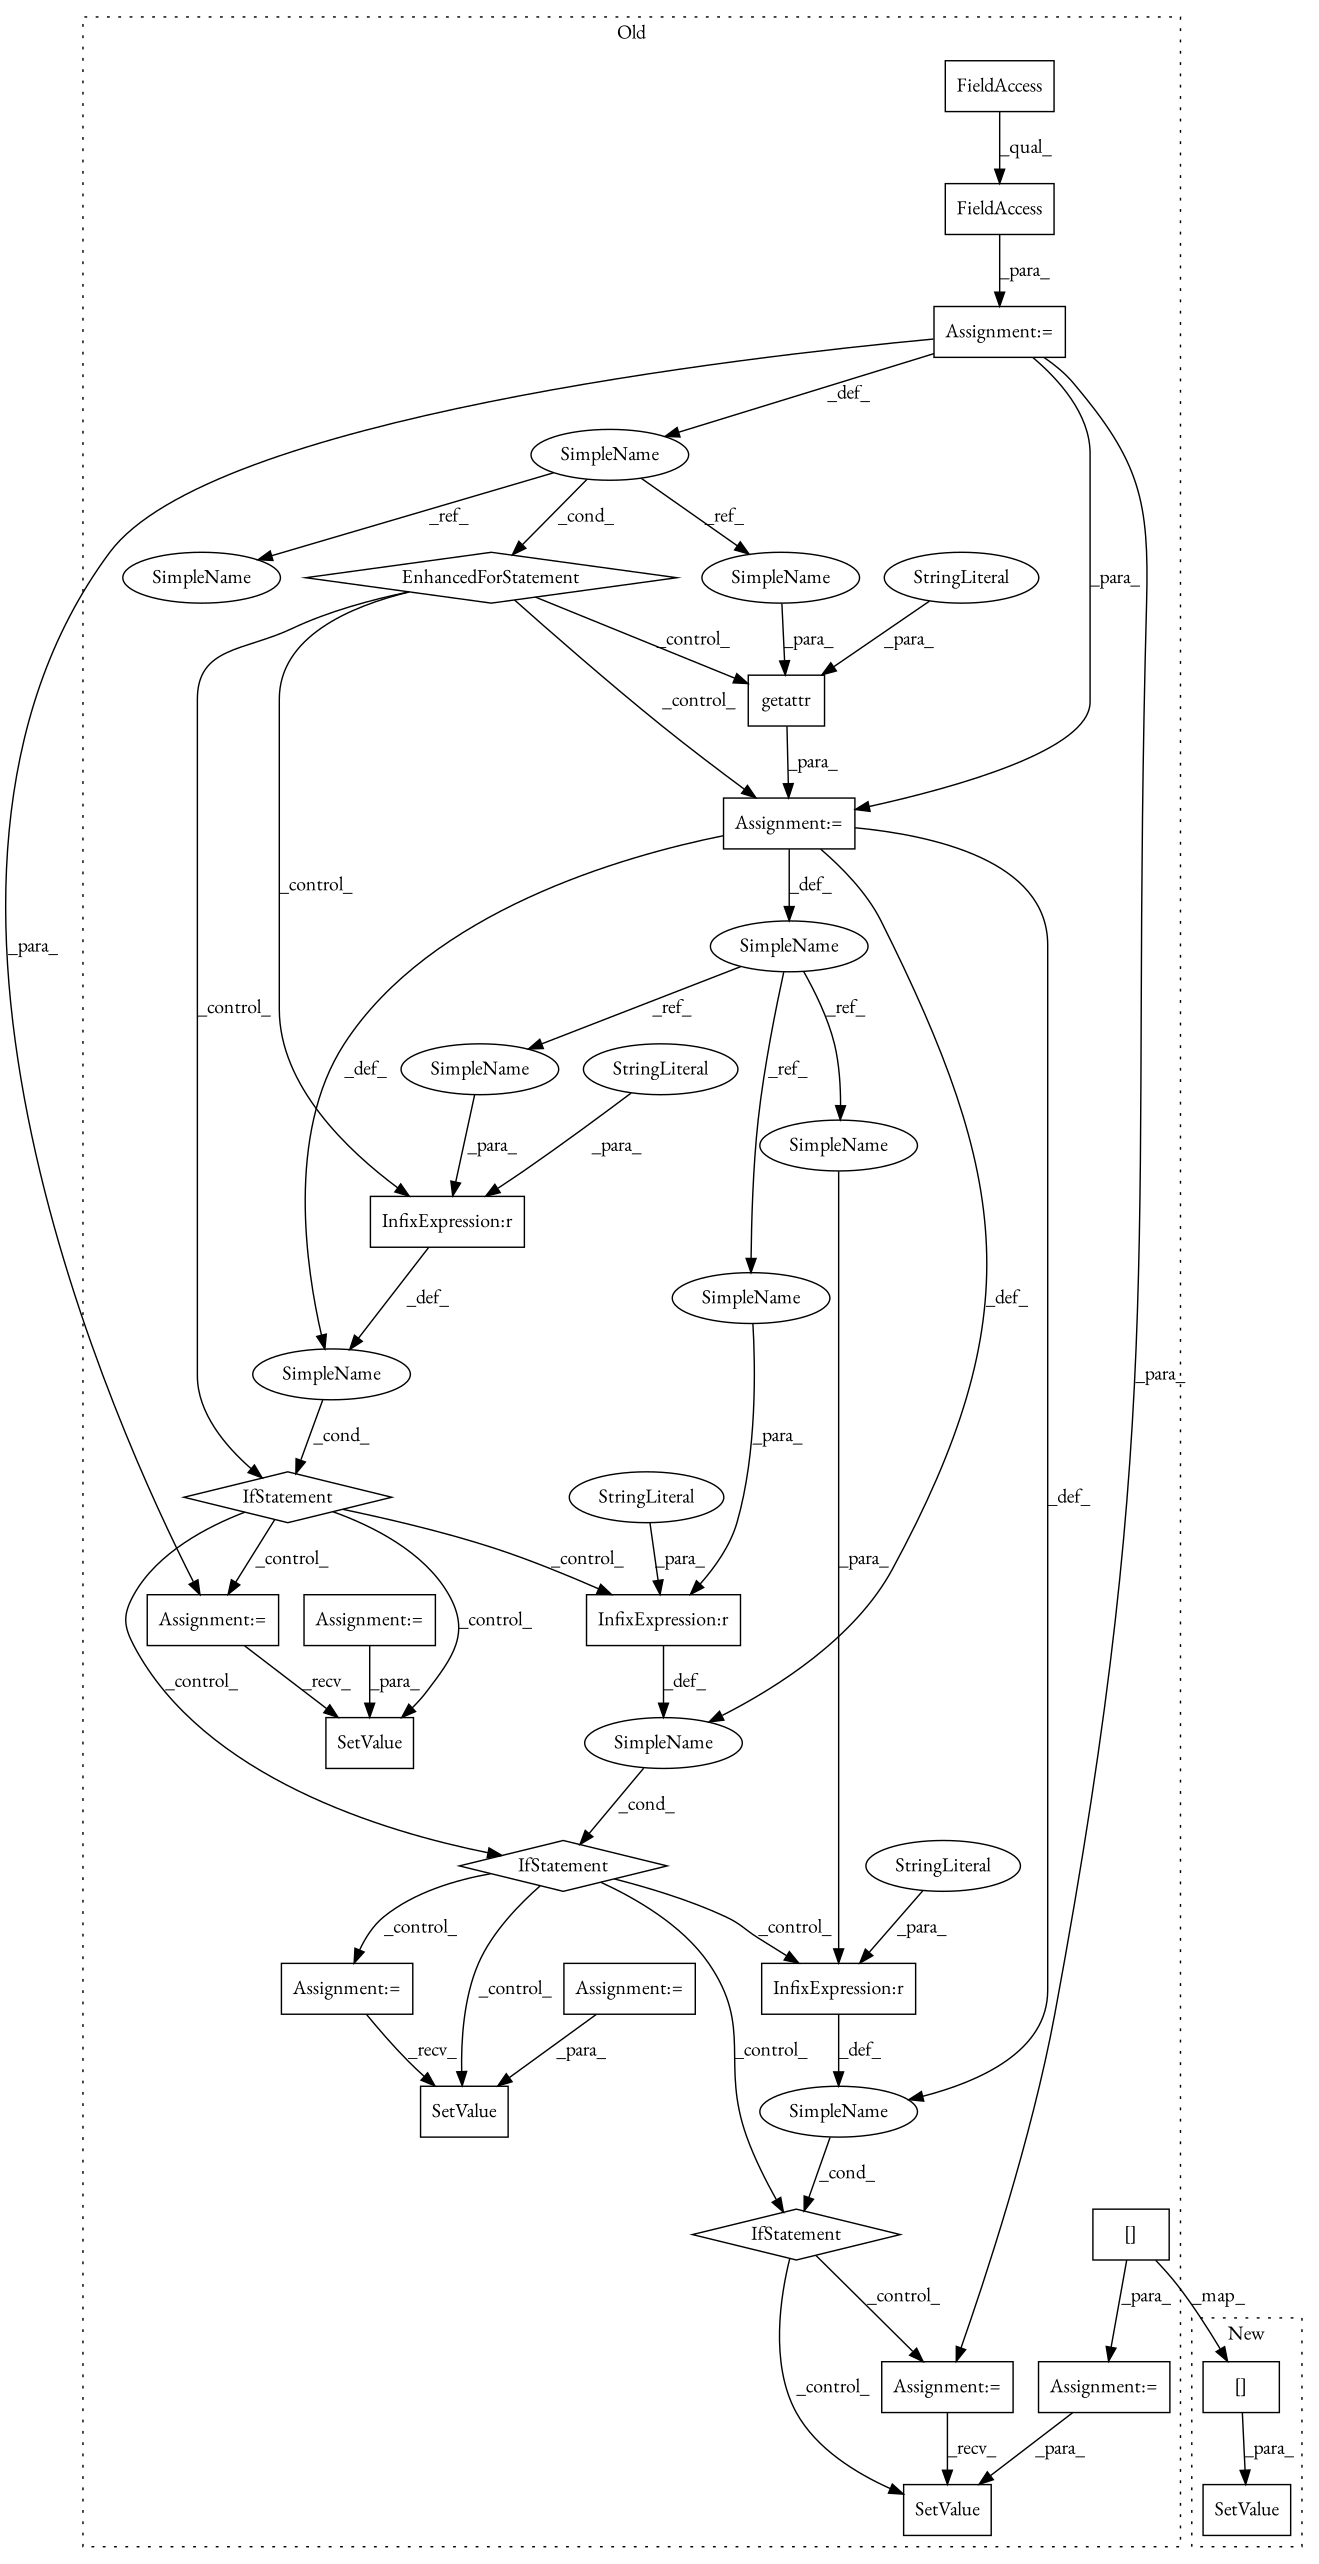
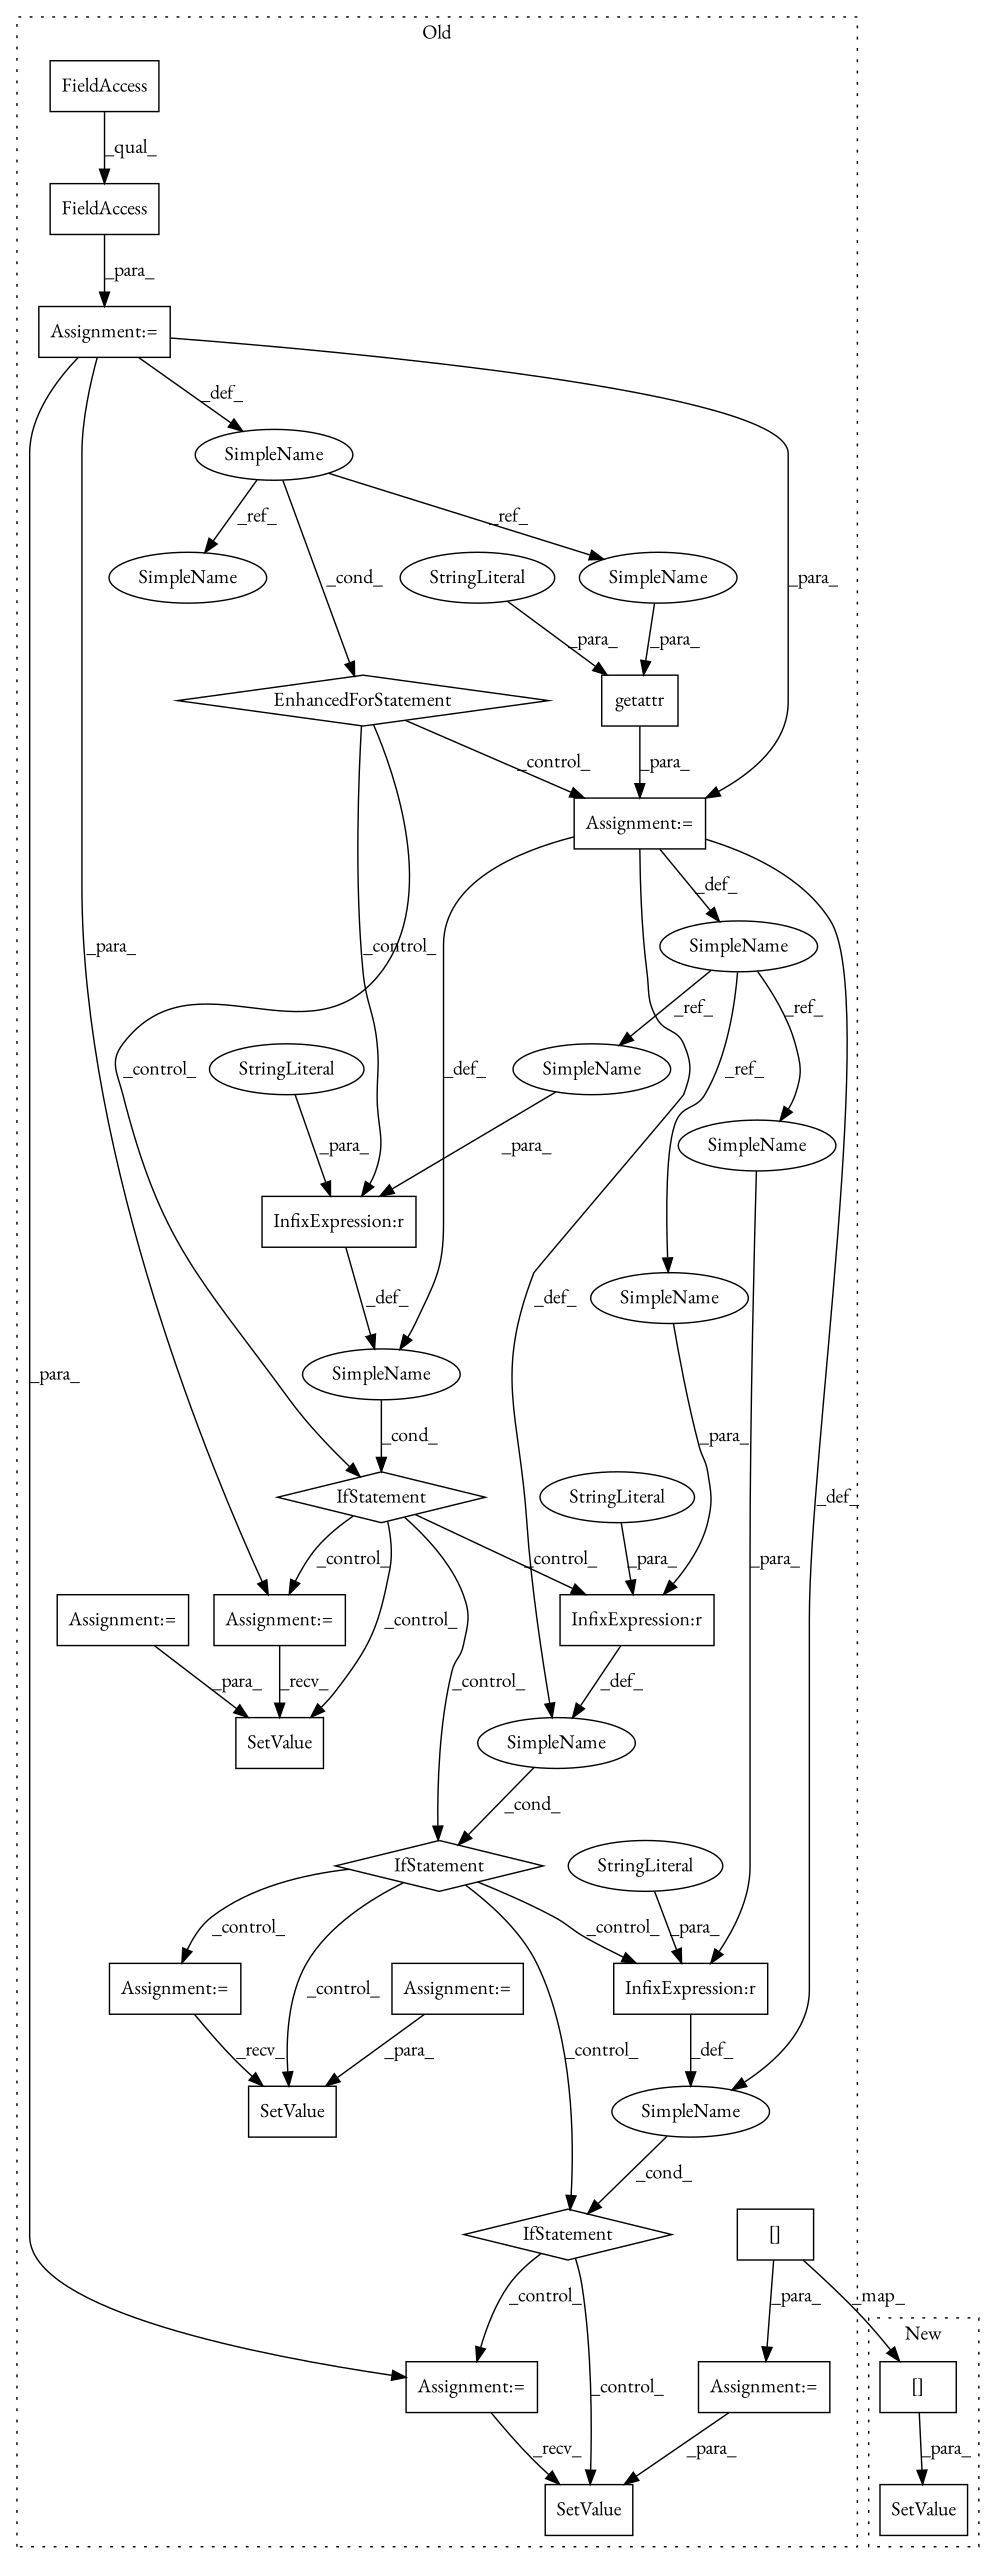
(635, 638) -> none
